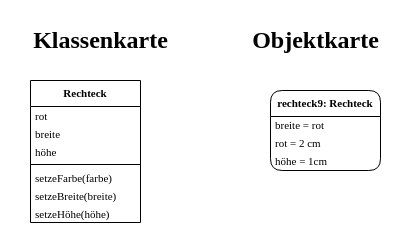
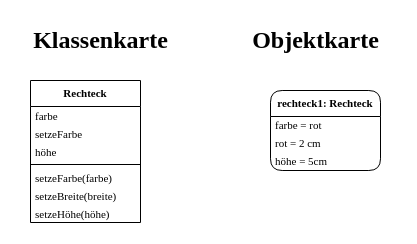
(325, 103) -> (325, 103)
(44, 116) -> (50, 116)
(308, 126) -> (307, 126)
(52, 134) -> (66, 134)
(303, 162) -> (303, 162)
